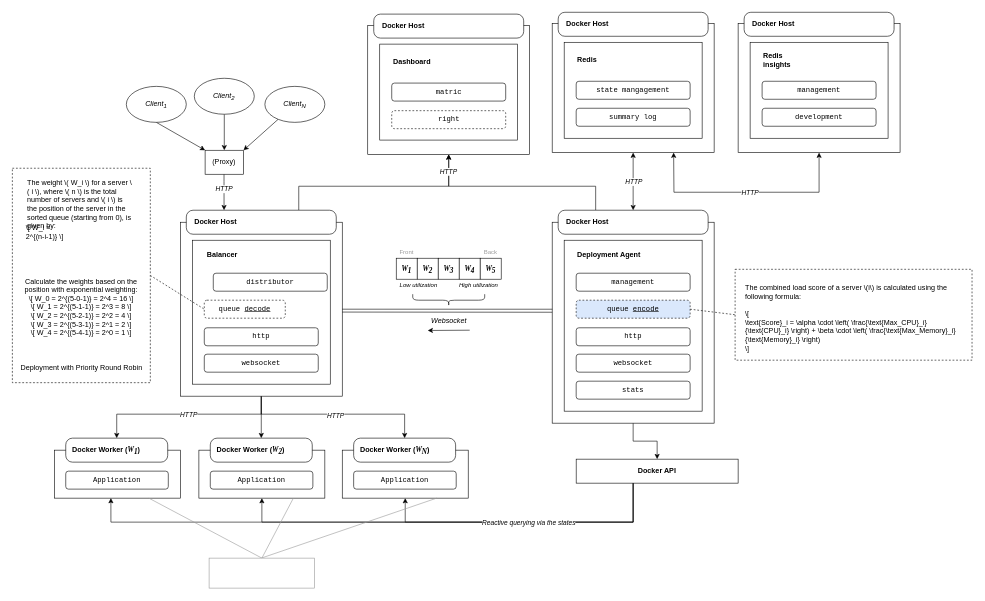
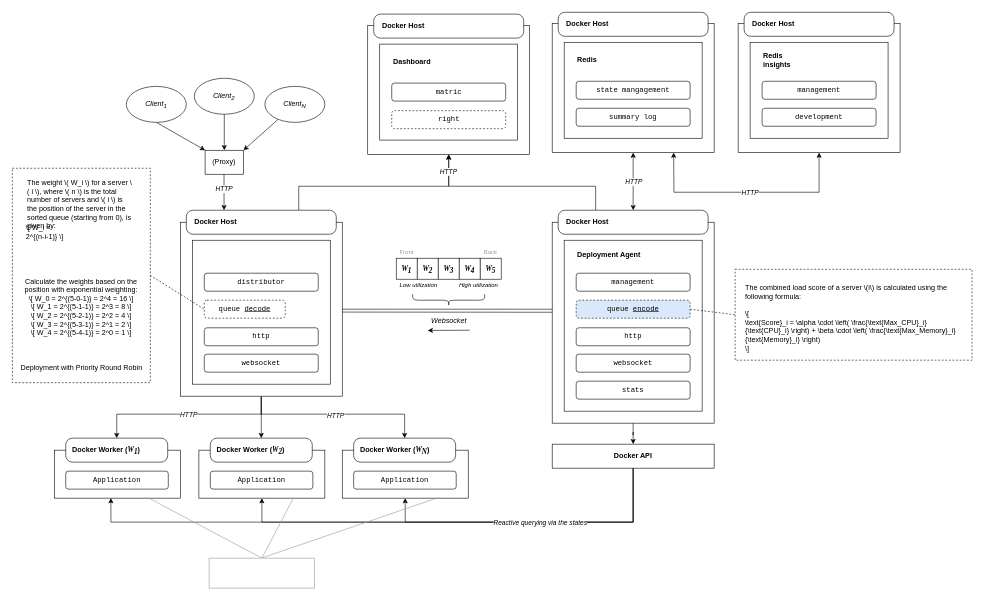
(222, 255) -> none
(270, 282) -> (261, 282)
(657, 471) -> (633, 456)
